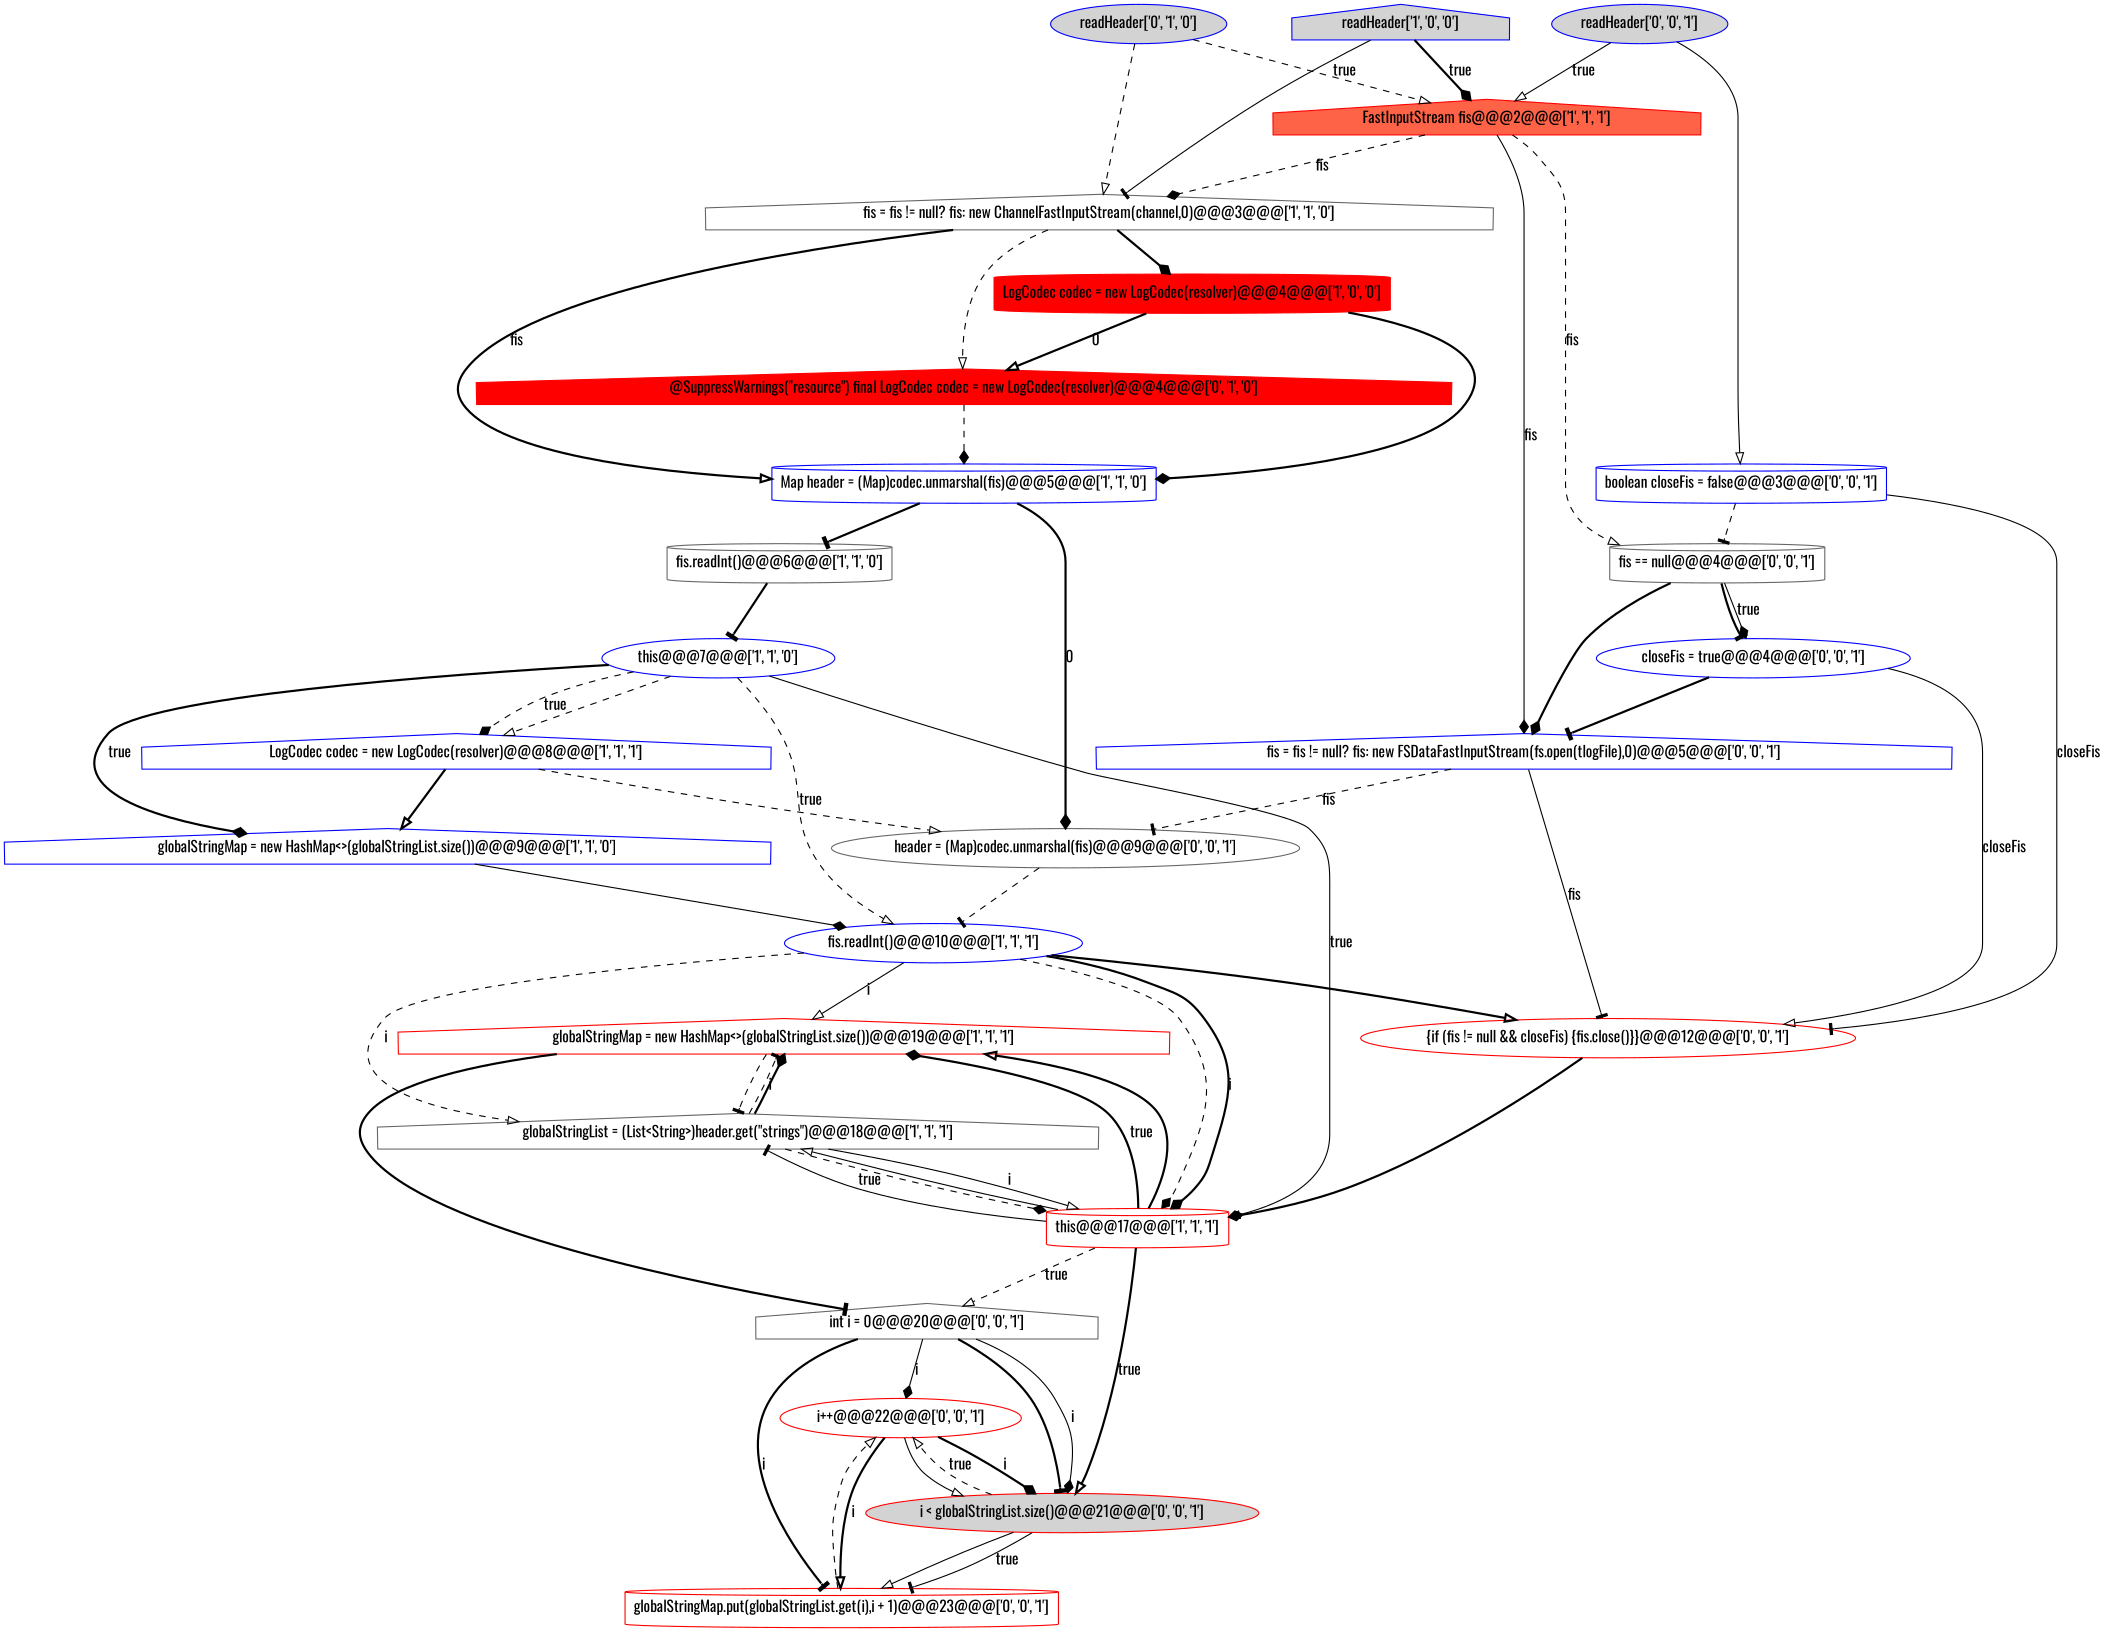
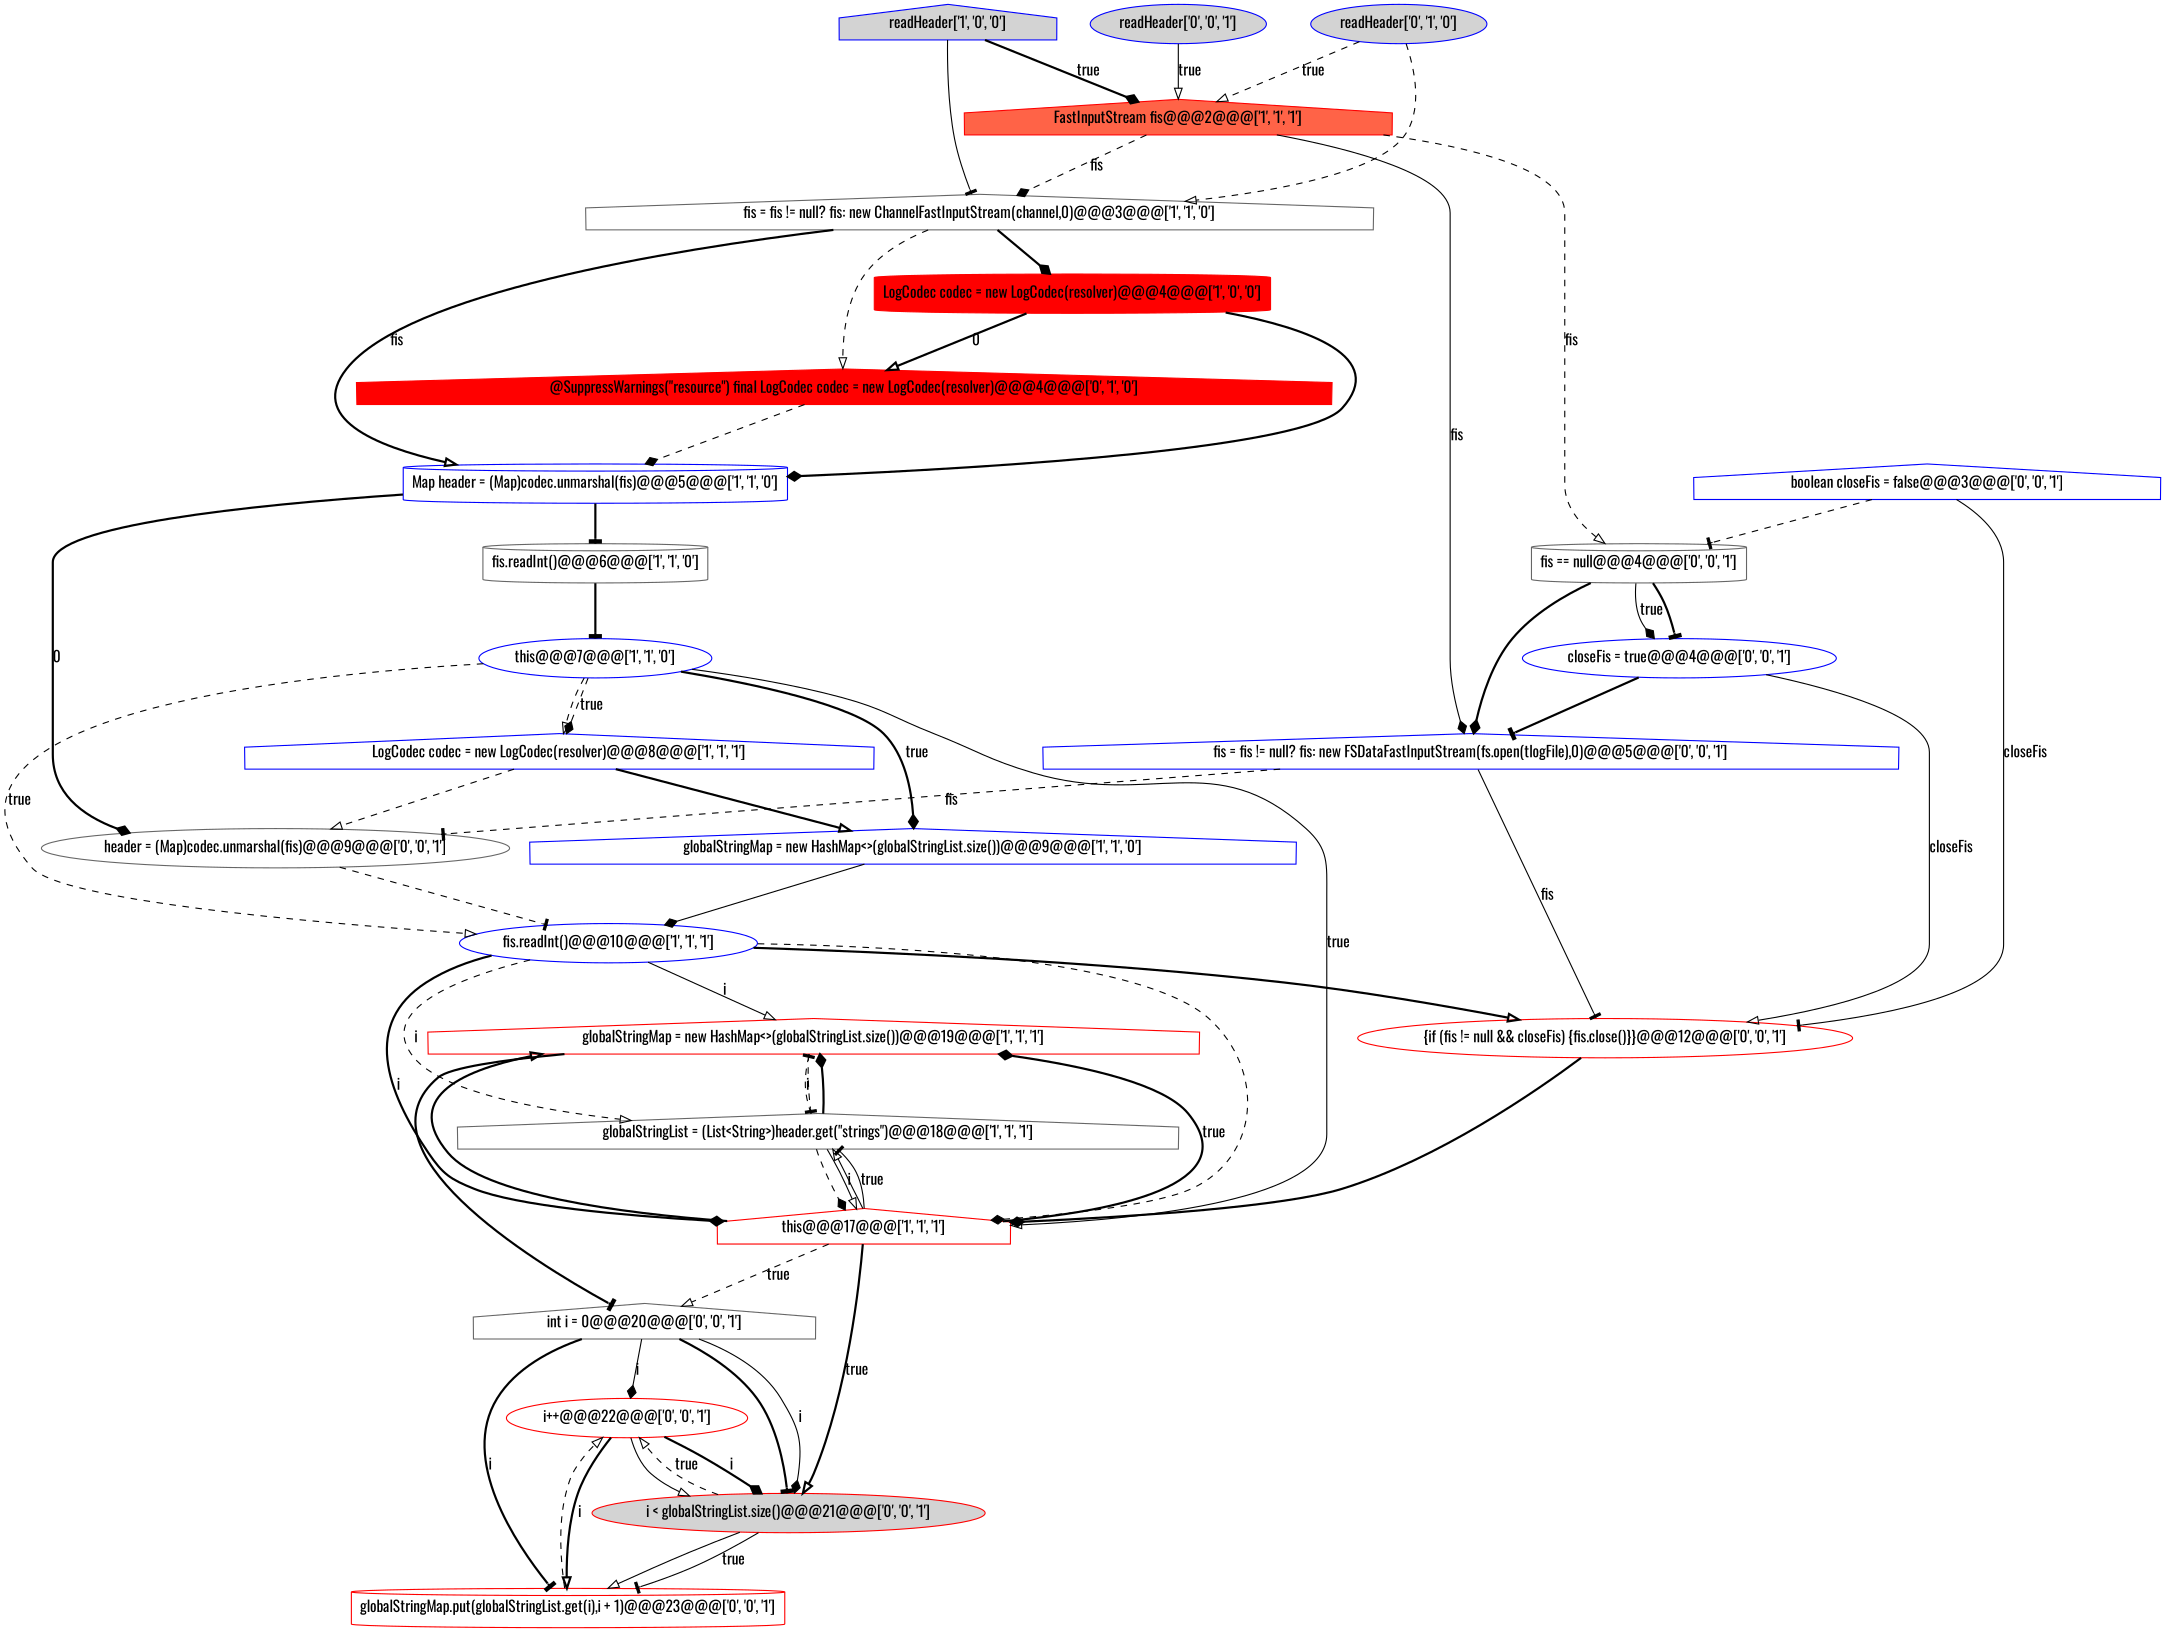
(1738, 234) -> none
(1741, 484) -> (1927, 484)
(1138, 1228) -> (864, 1228)
